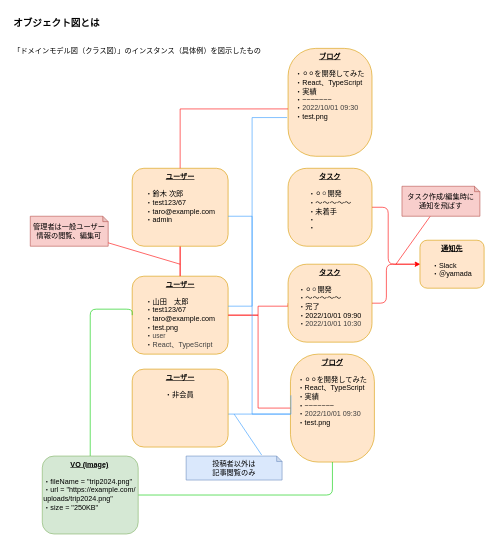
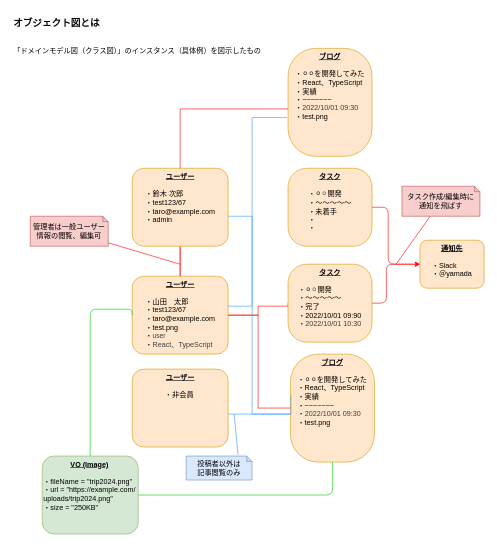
(234, 468) -> (219, 468)
